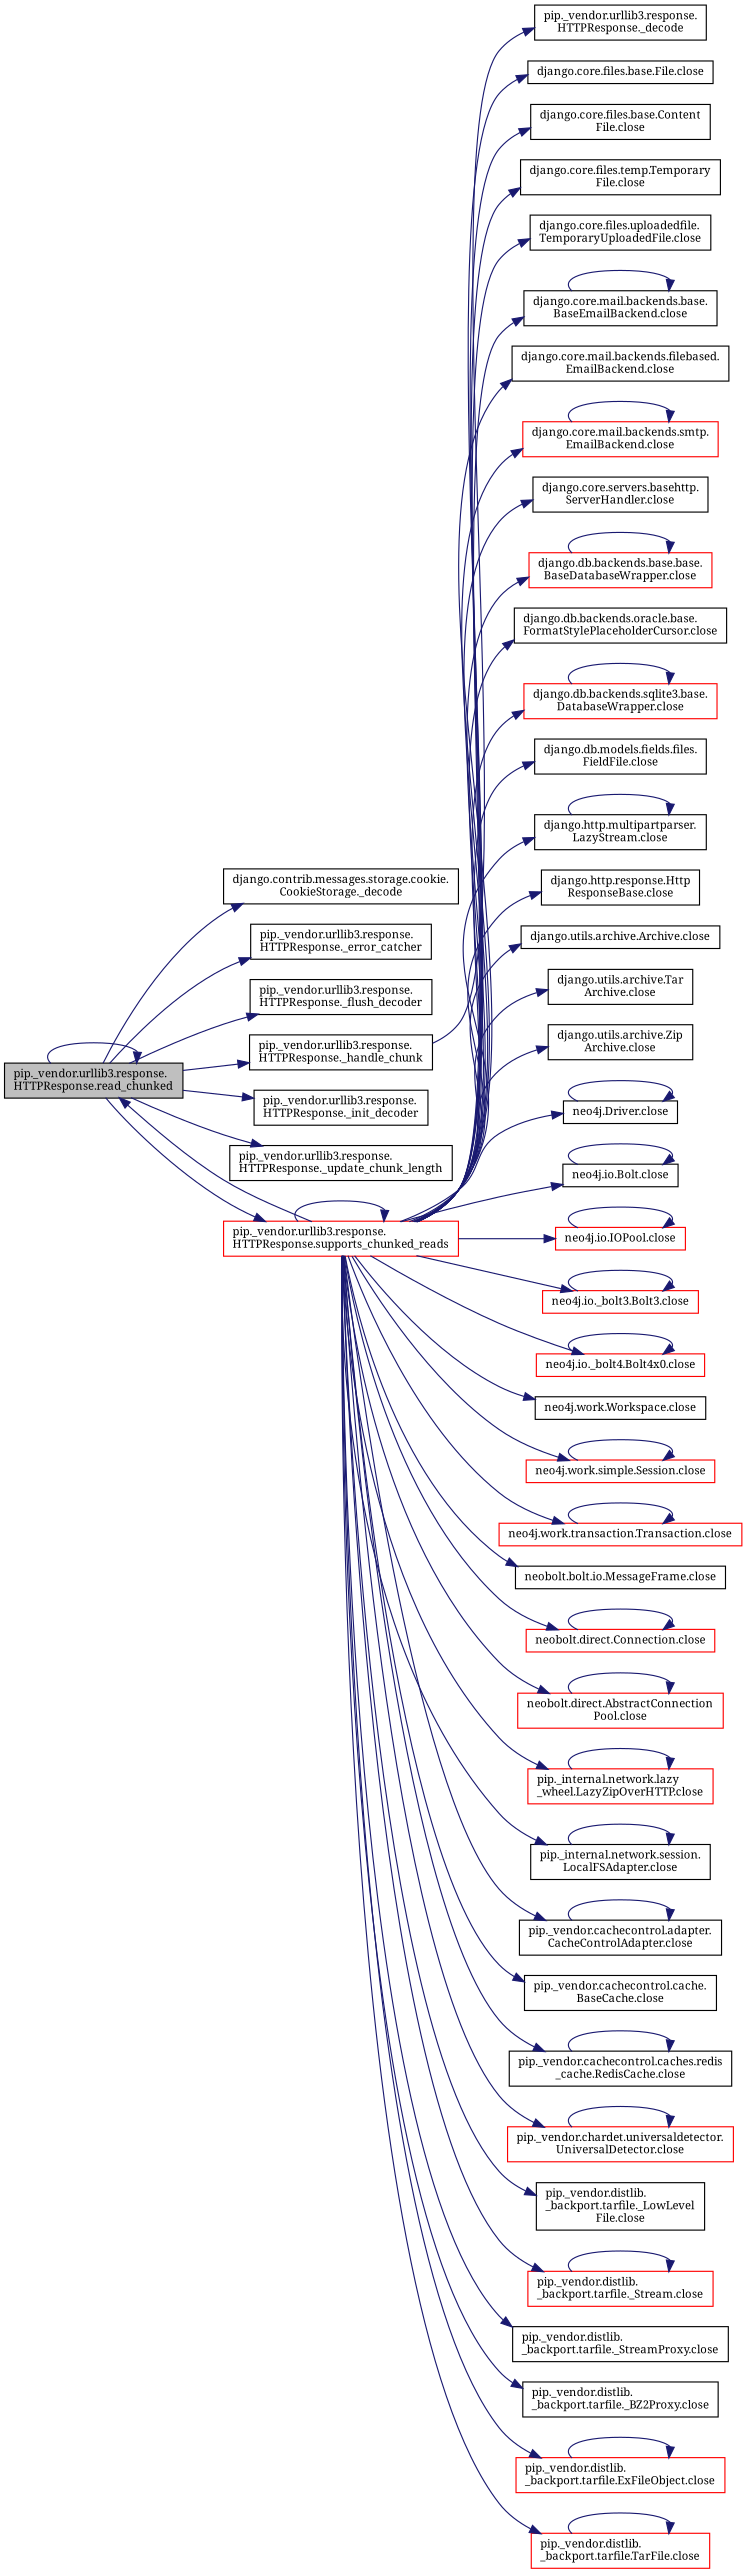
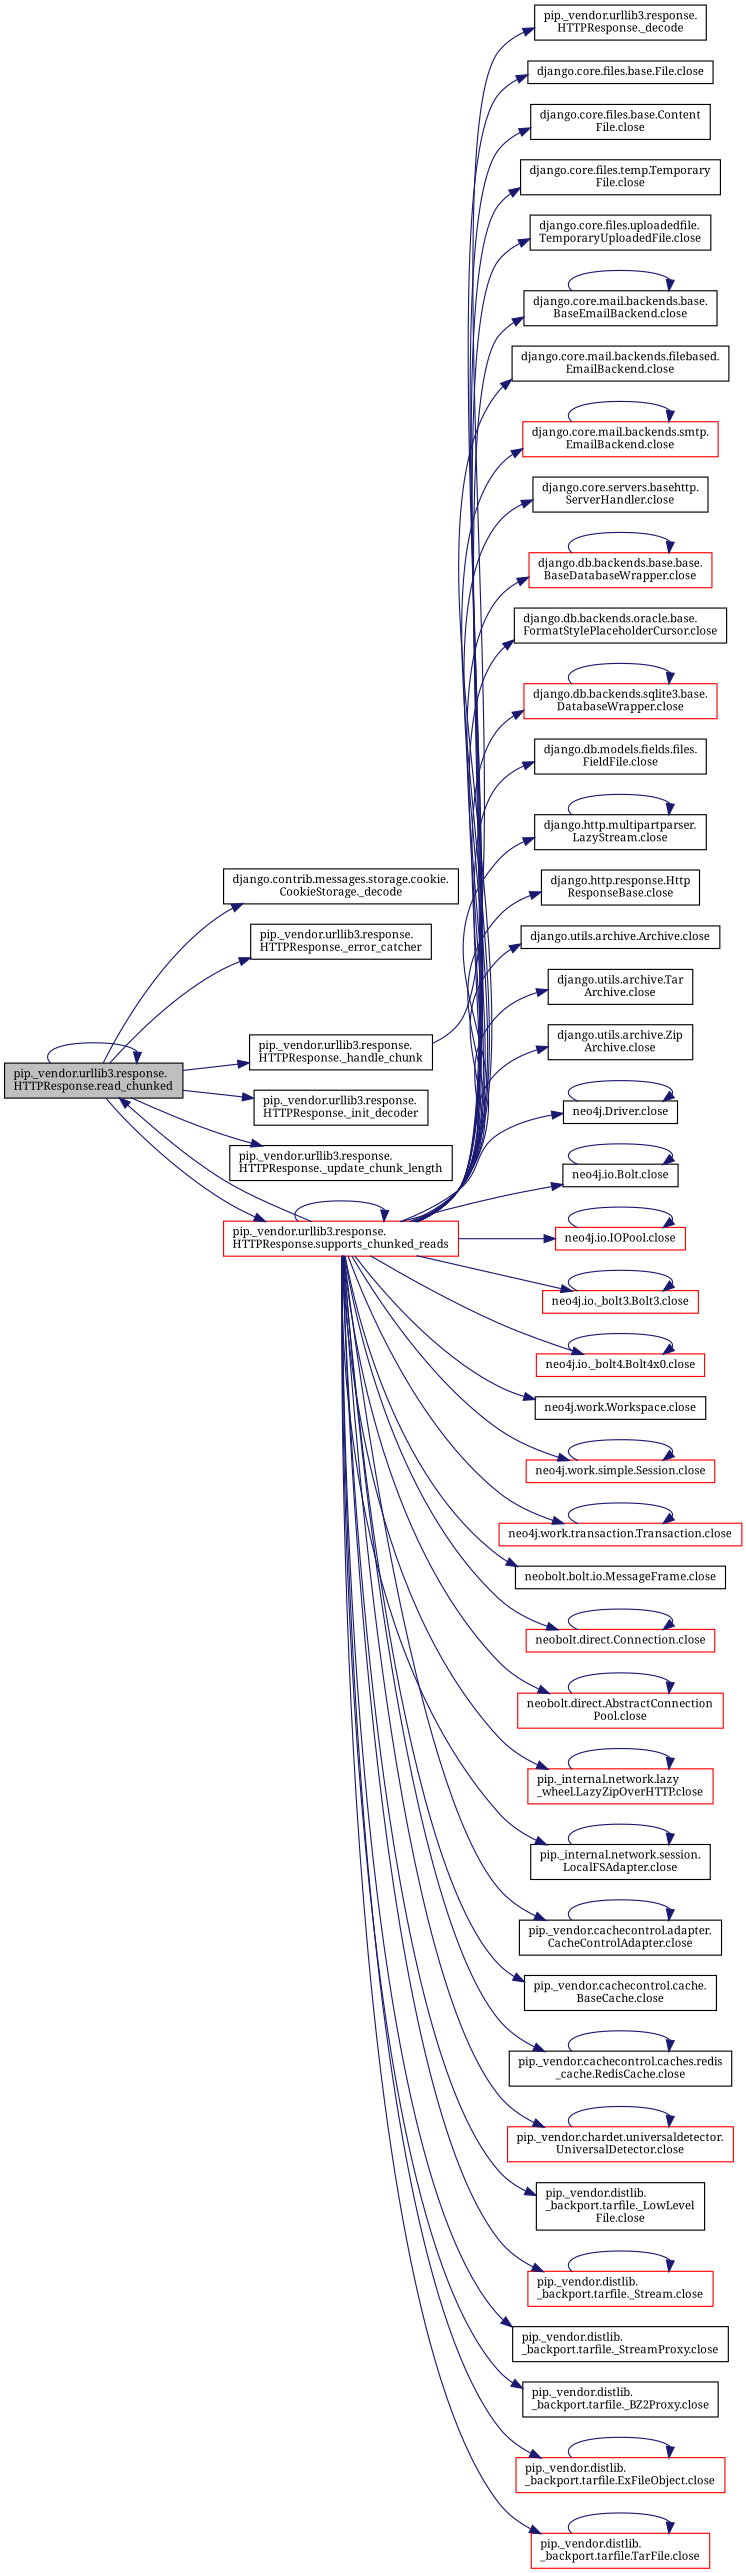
(341, 997) -> none
